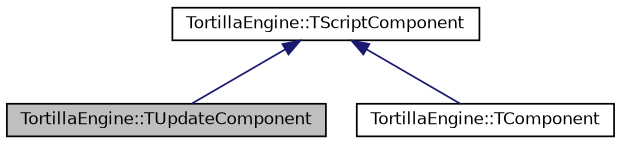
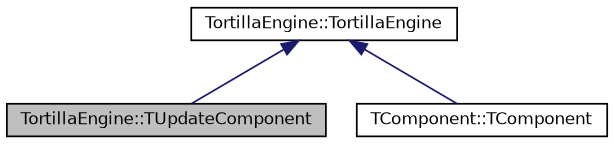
(326, 24) -> (324, 24)
(485, 120) -> (482, 120)
